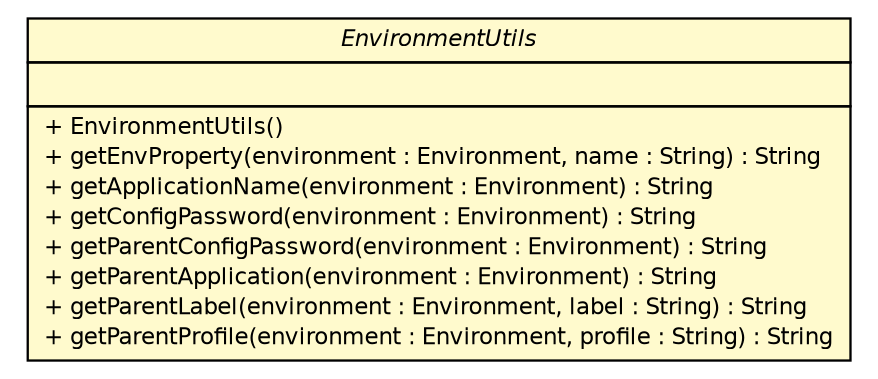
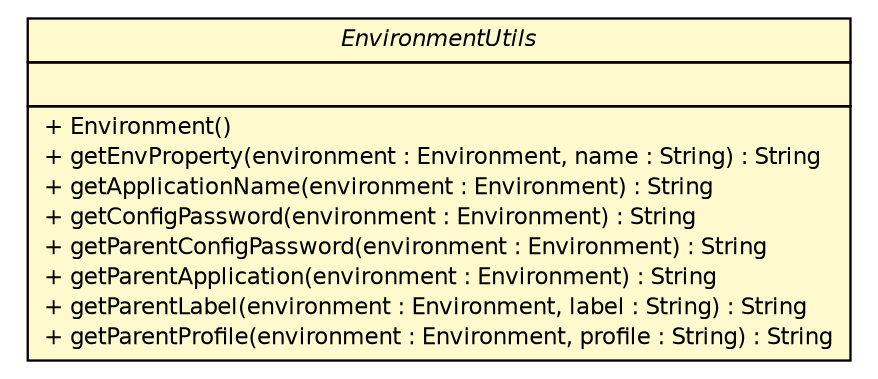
(164, 127) -> (139, 127)
